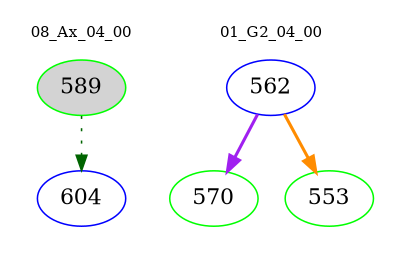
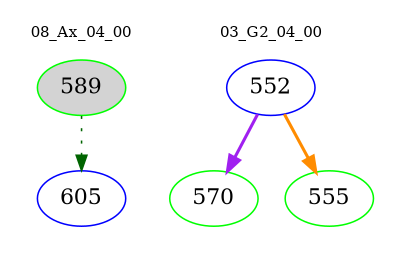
(272, 33) -> (272, 33)
(271, 88) -> (271, 88)
(82, 199) -> (82, 199)
(329, 199) -> (329, 199)
